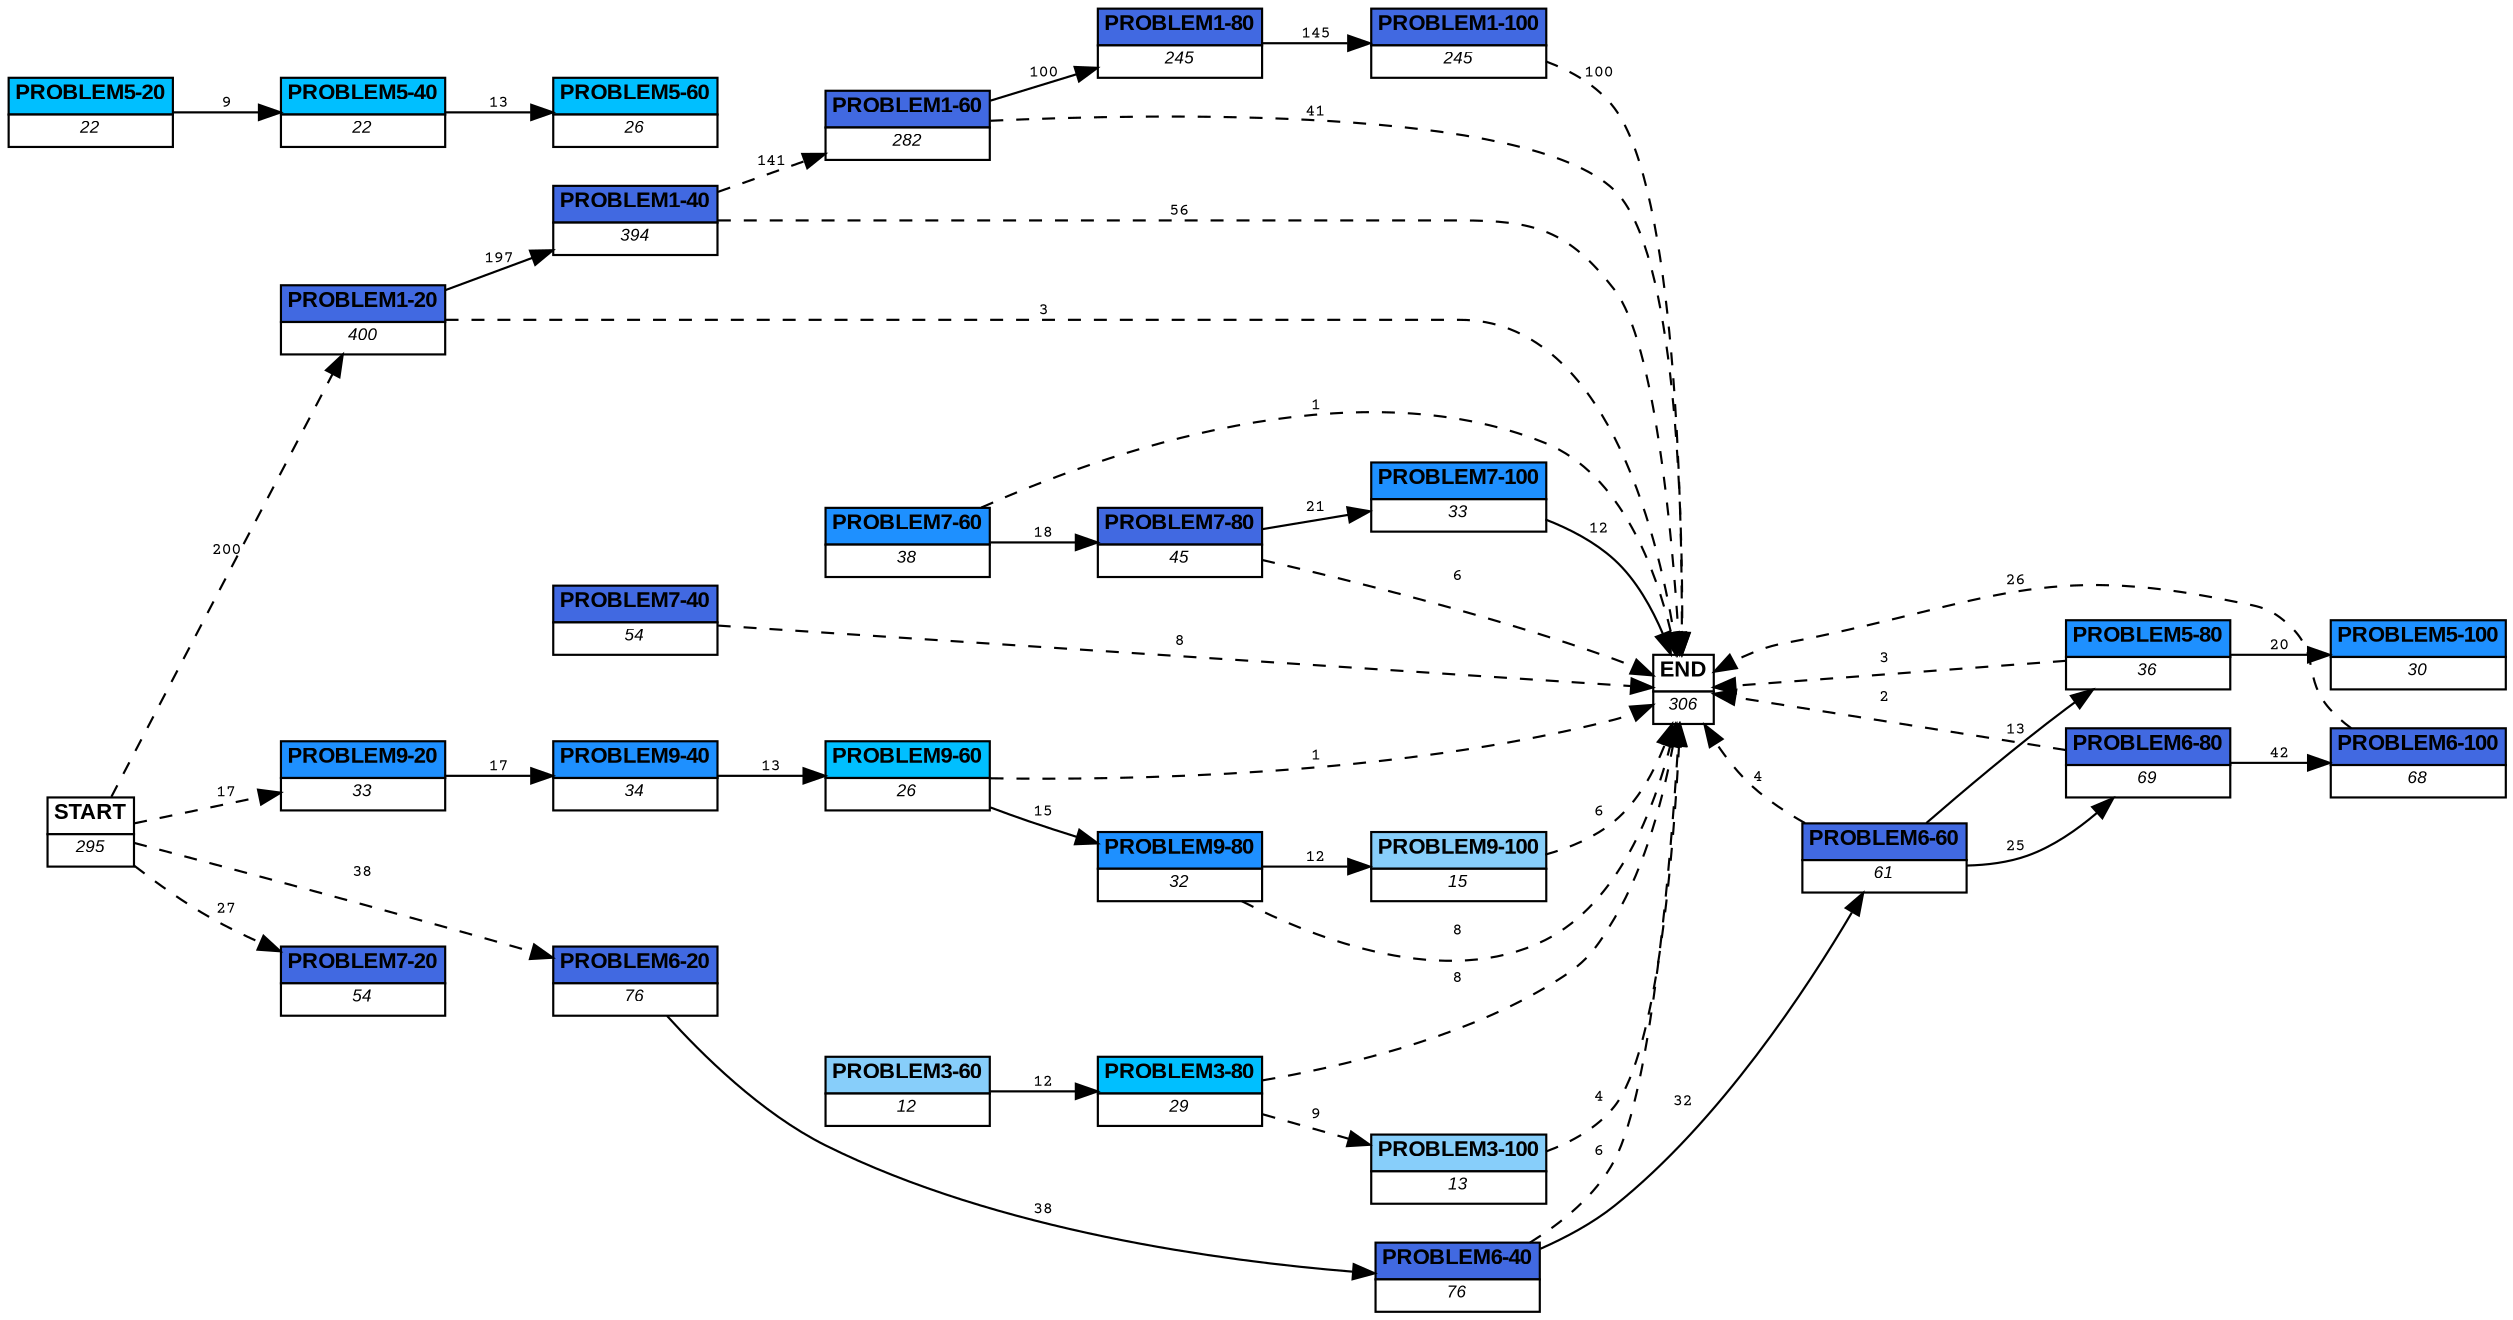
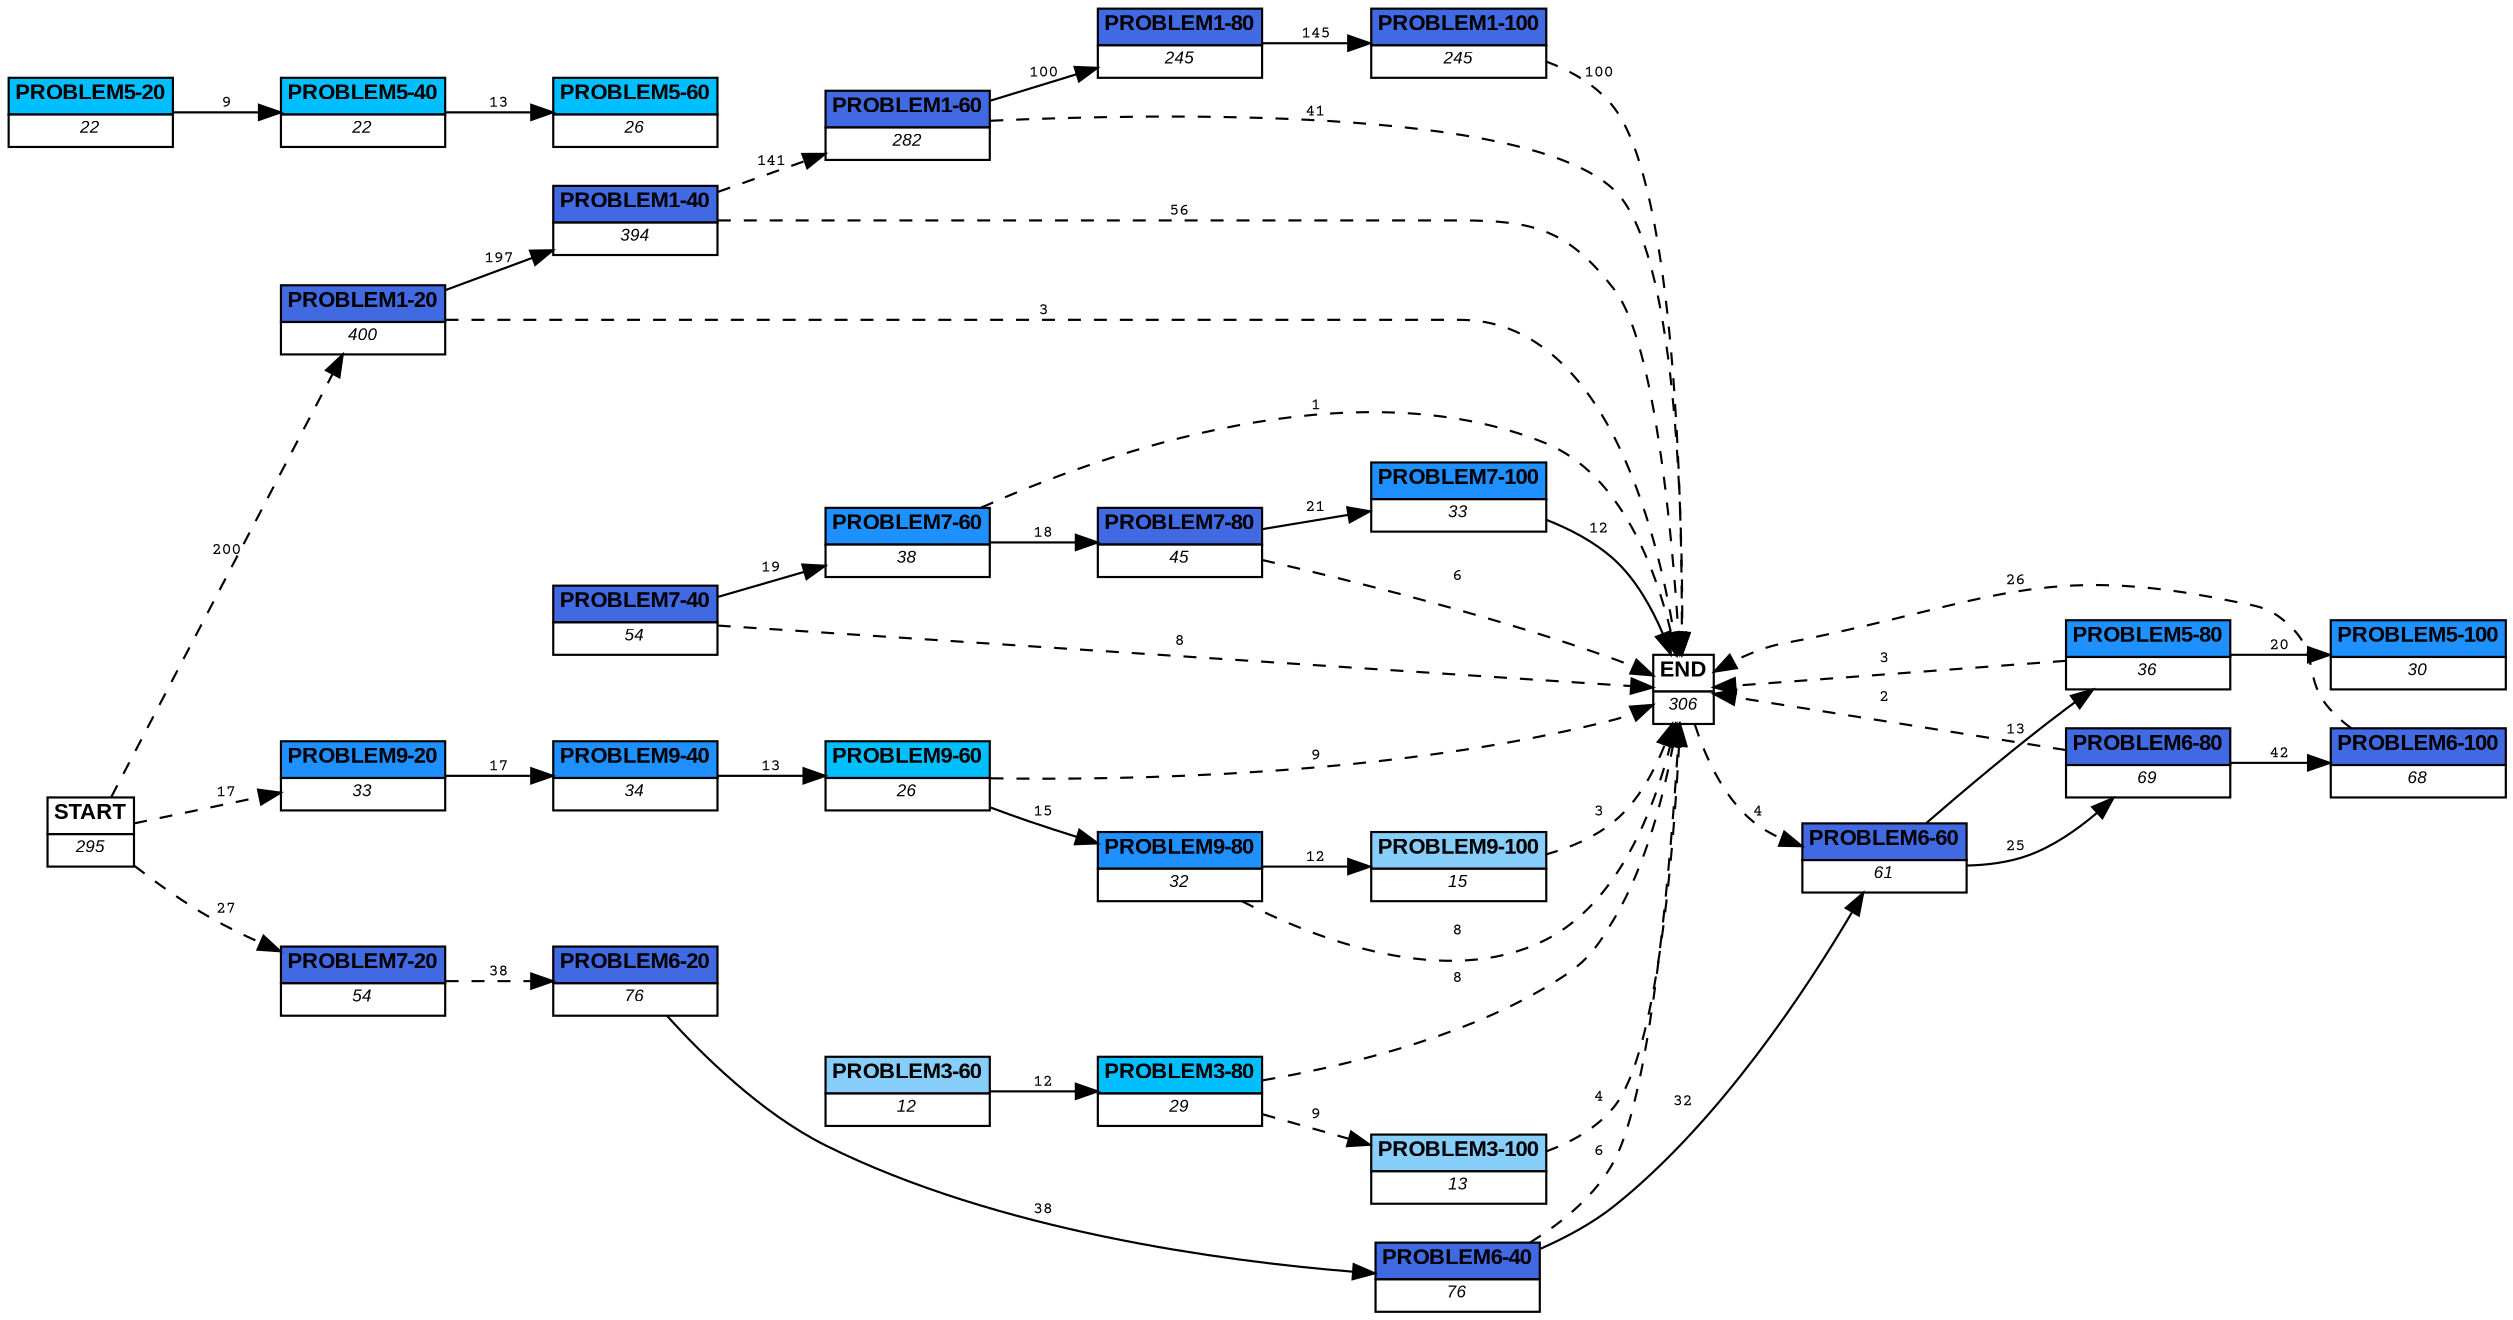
none -> (761, 584)
(1316, 755) -> (1316, 755)
(1755, 789) -> (1726, 791)
(1599, 811) -> (1599, 811)
(333, 896) -> (488, 981)
